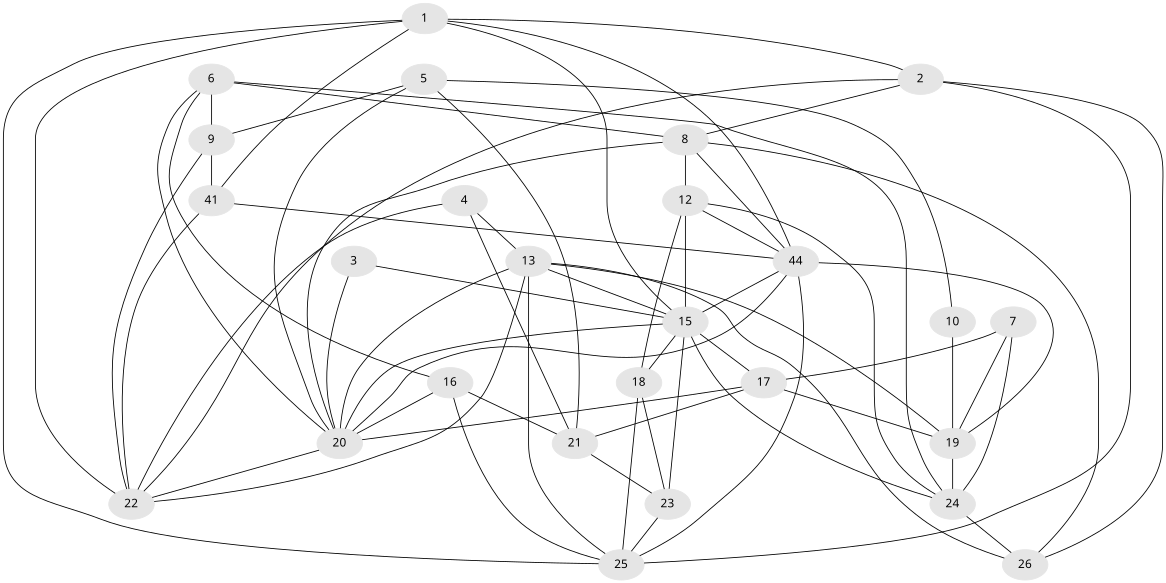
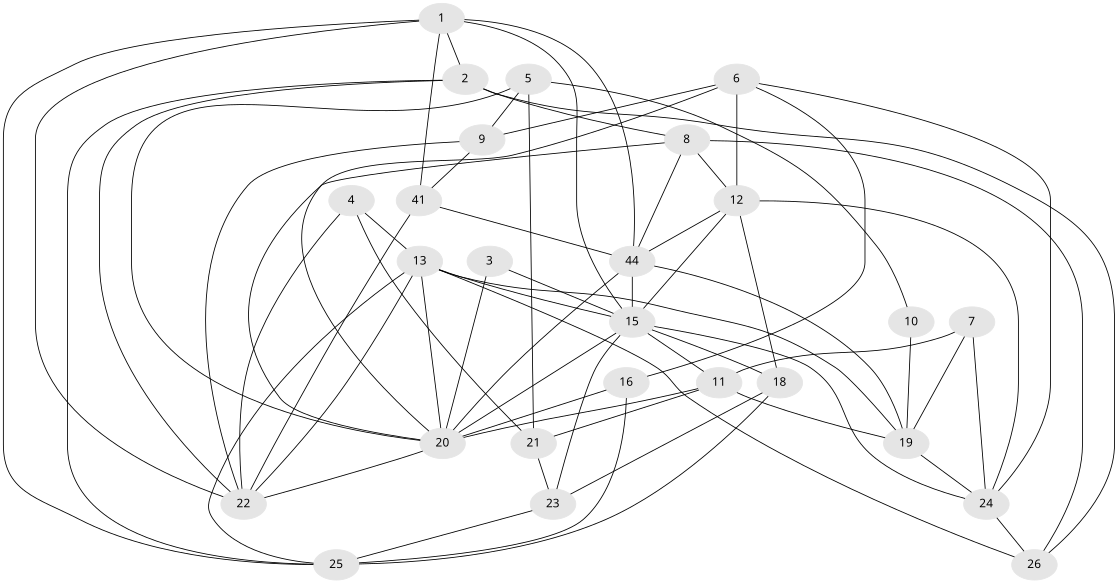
(449, 110) -> (737, 147)
(764, 383) -> (719, 383)
(513, 413) -> none
(772, 445) -> none
